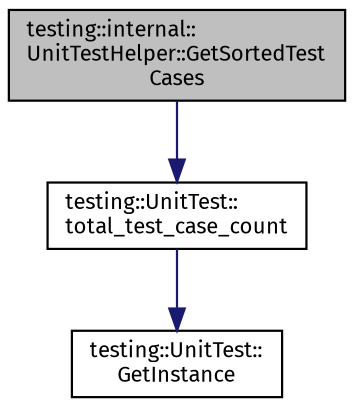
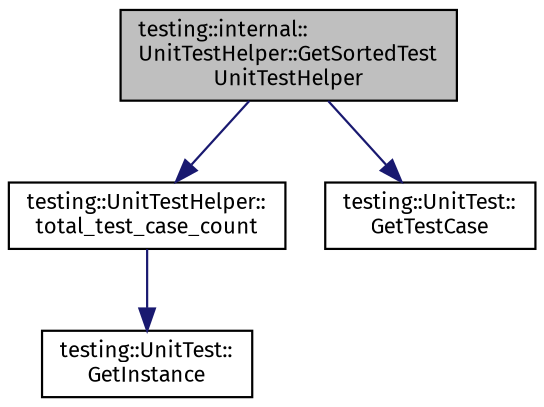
(177, 55) -> (289, 55)
(177, 216) -> (147, 216)
none -> (430, 216)
